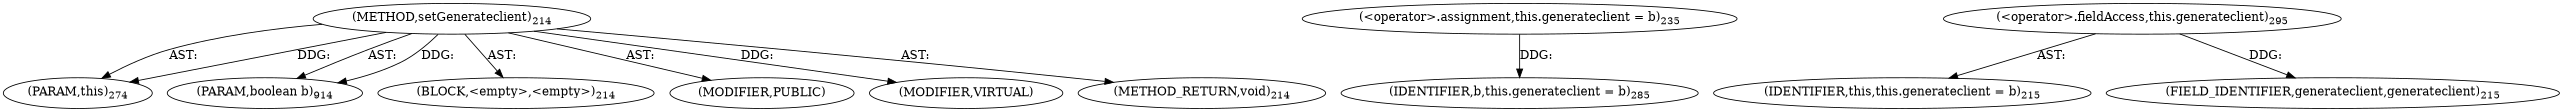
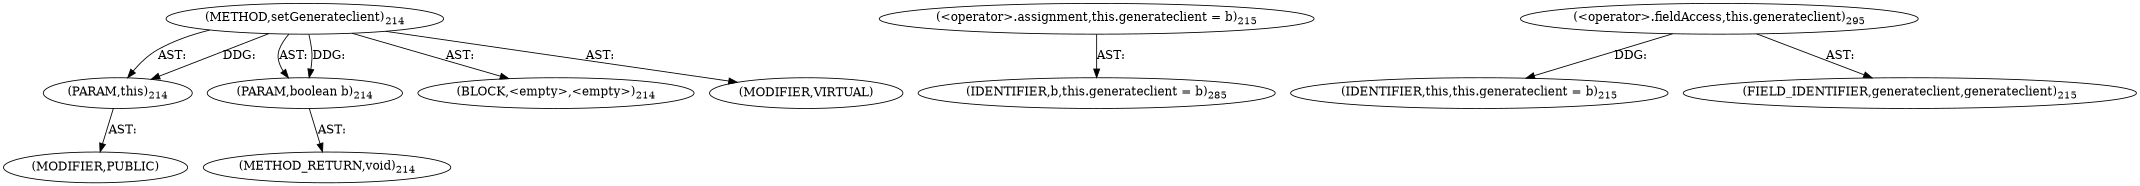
(1670, 18) -> (1247, 18)
(831, 54) -> (315, 126)
(605, 56) -> (108, 126)
(759, 56) -> (602, 56)
(1538, 56) -> (1113, 56)
(2054, 56) -> (1633, 56)
(2267, 56) -> (1842, 56)
(118, 92) -> (158, 92)
(323, 92) -> (363, 92)
